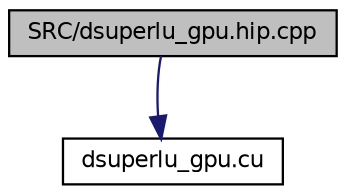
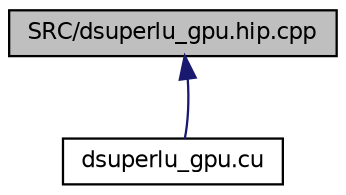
(158, 86) -> (188, 109)
